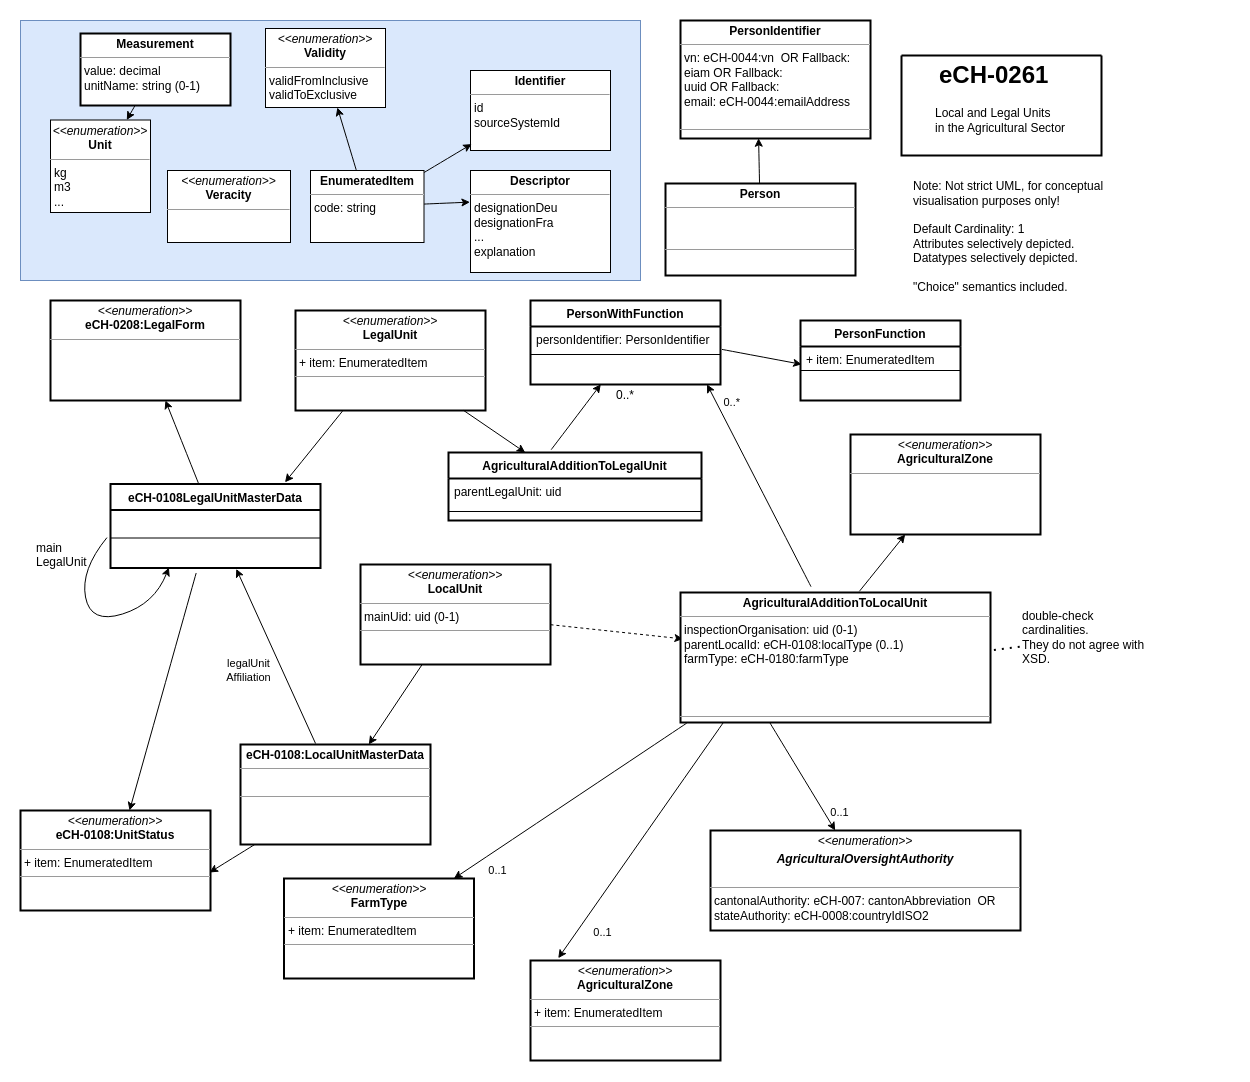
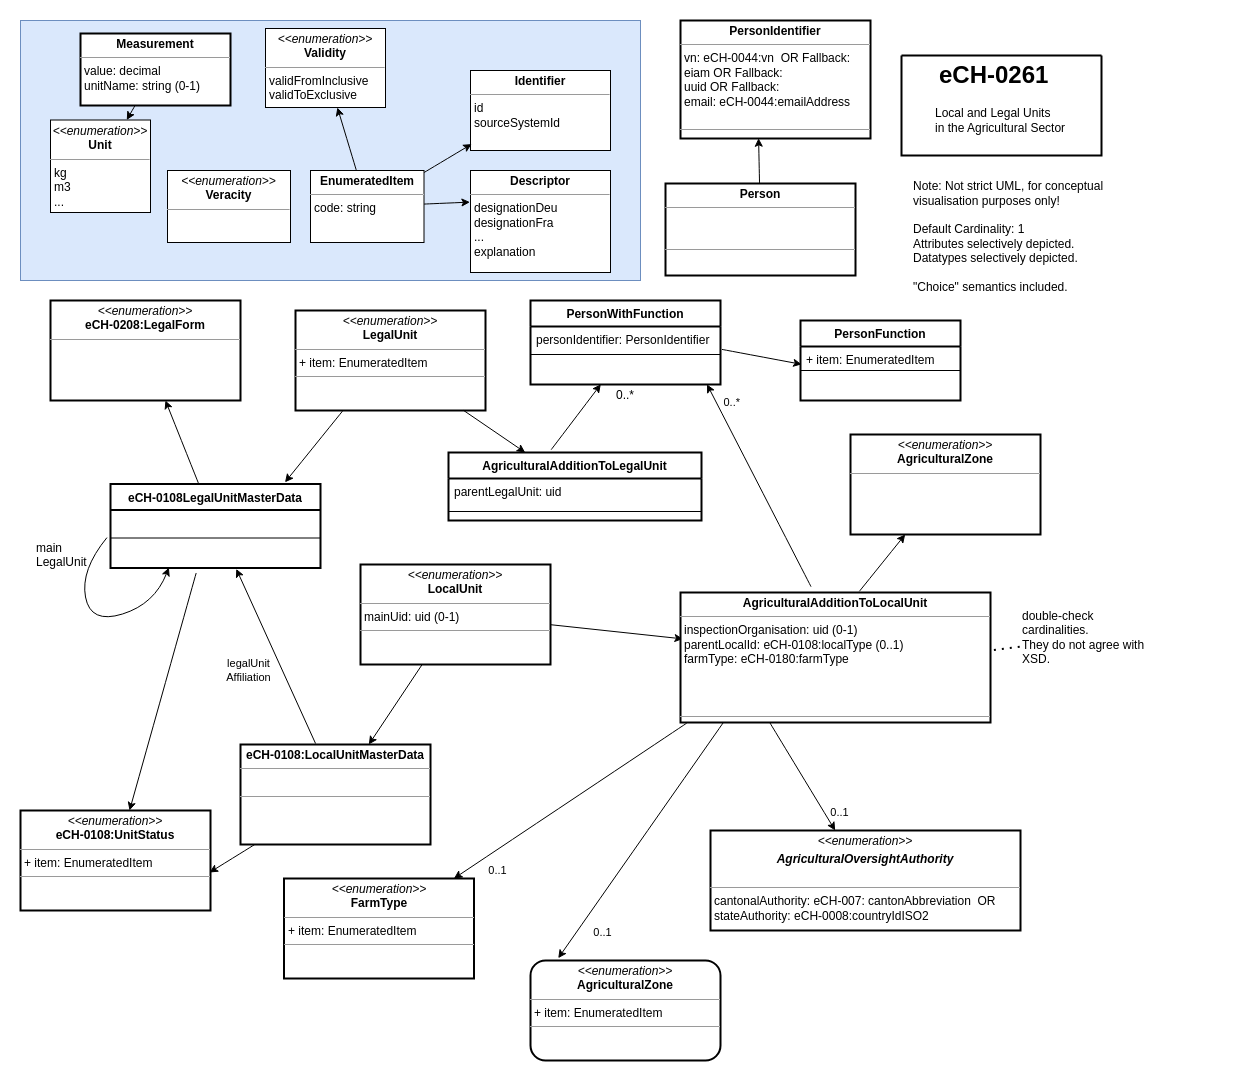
(614, 631) -> (614, 631)
(626, 1011) -> (626, 1011)
